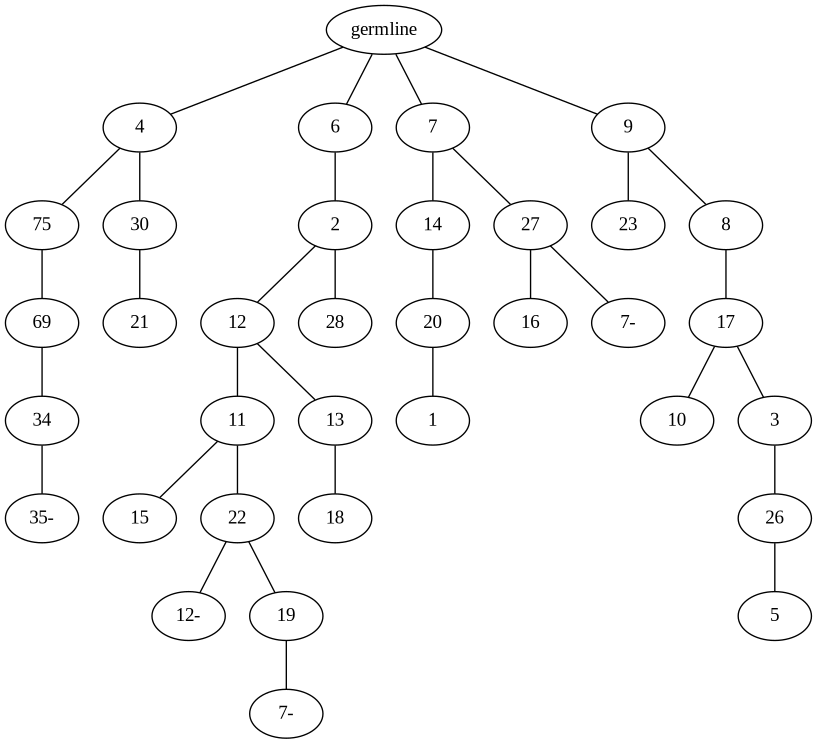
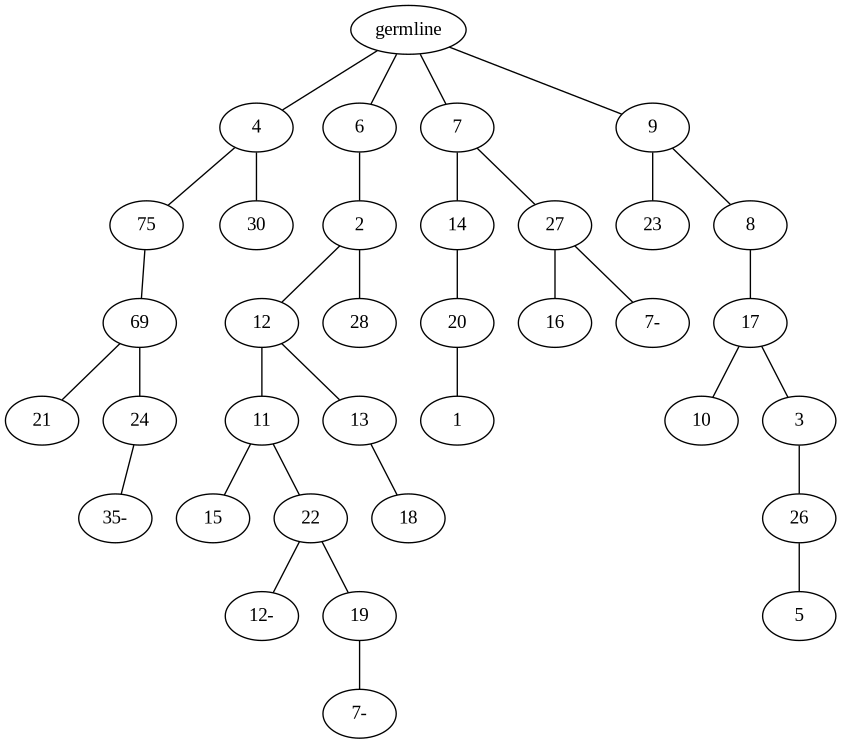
(140, 274) -> (91, 372)
(42, 421) -> (140, 421)
